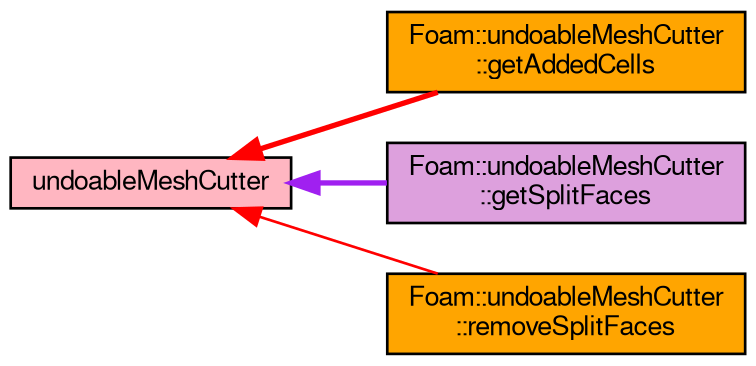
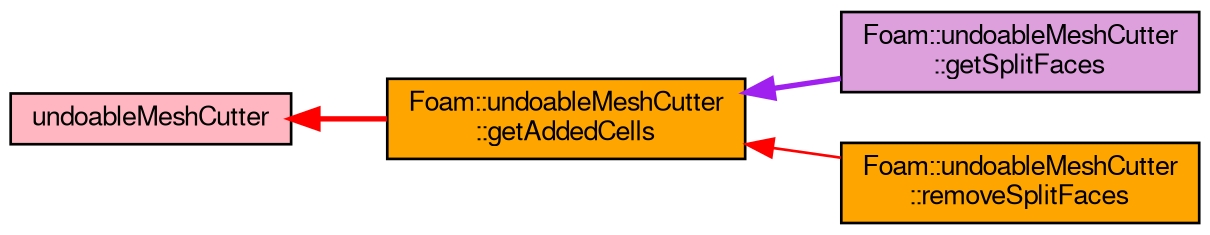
(353, 183) -> (807, 83)
(348, 245) -> (807, 153)
